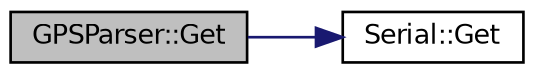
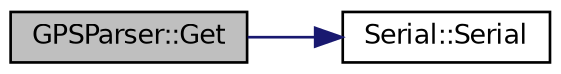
(433, 37) -> (446, 37)
